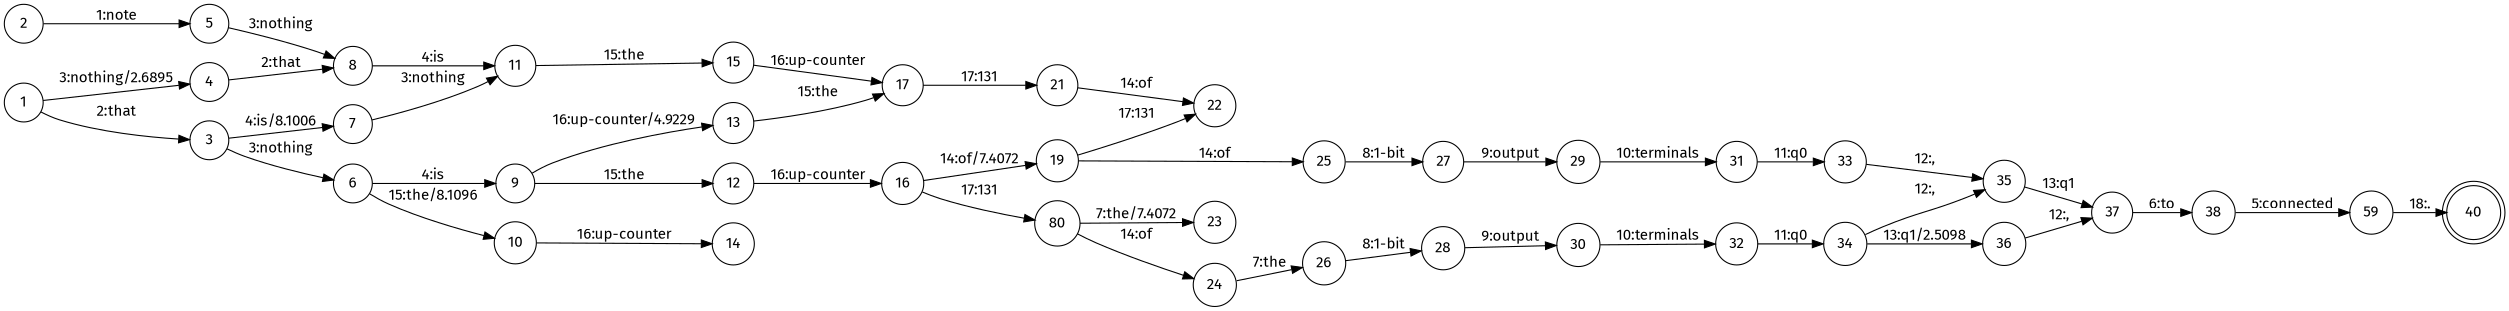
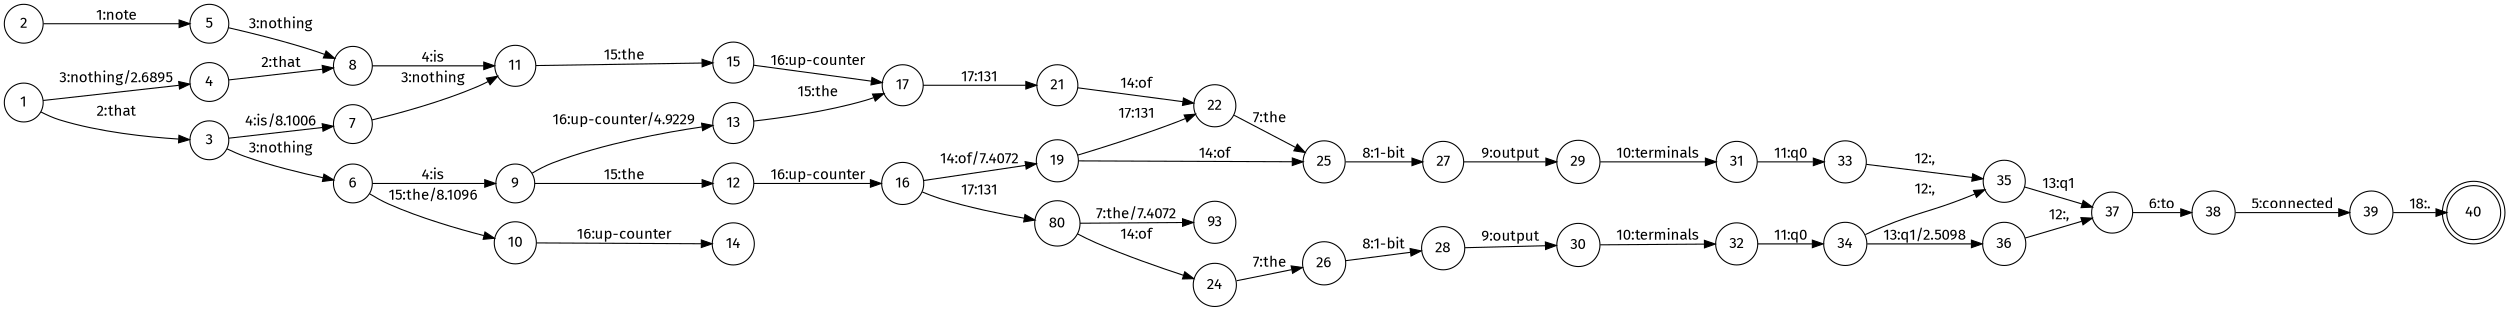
none -> (1265, 131)
(2371, 213) -> (2371, 213)
(1215, 222) -> (1215, 222)
